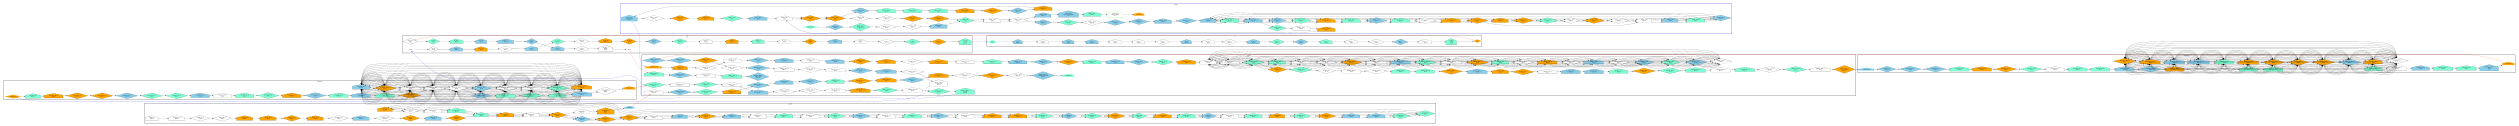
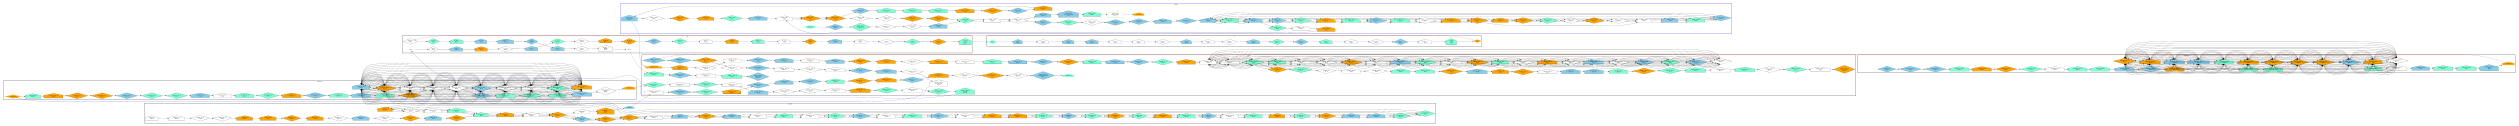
(1866, 69) -> none
